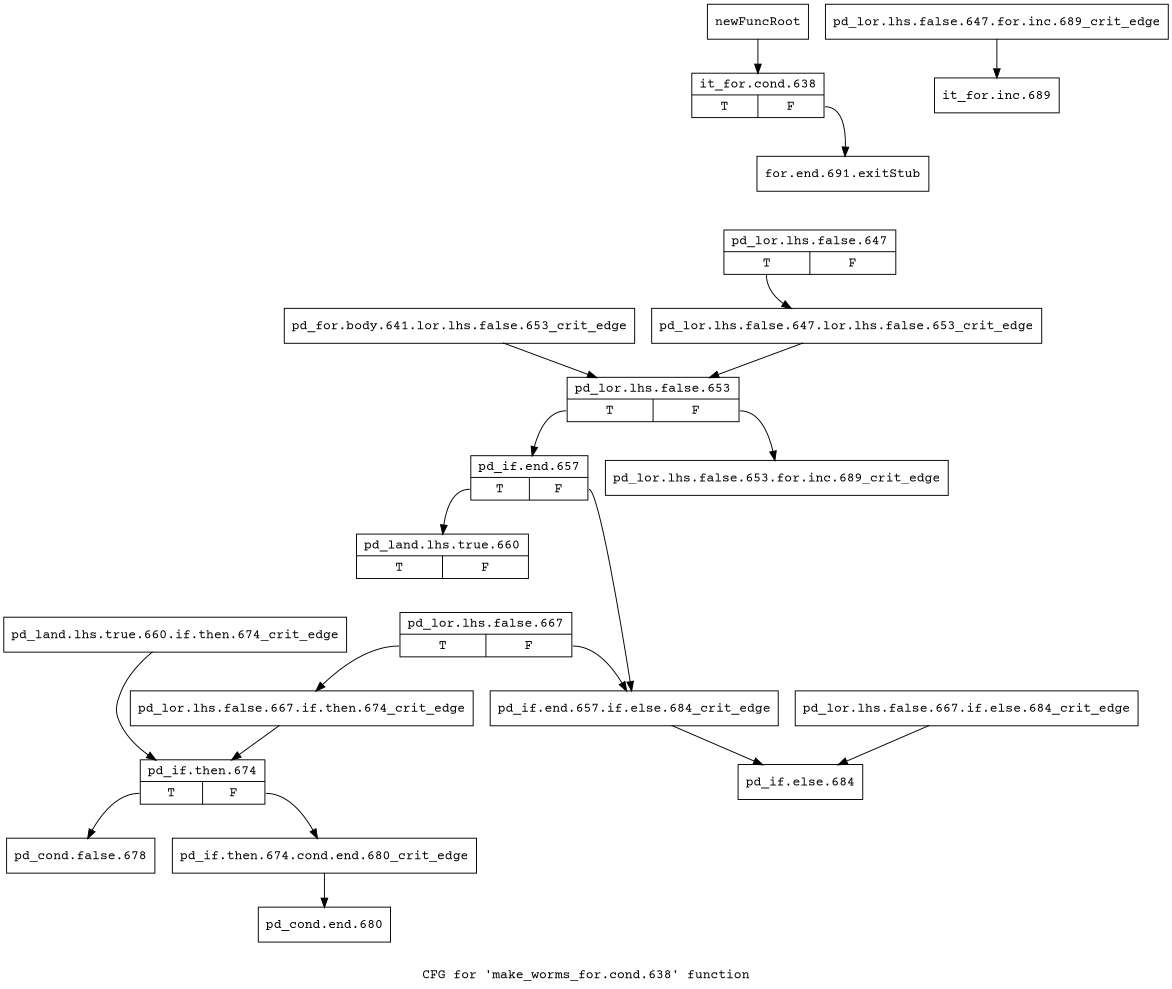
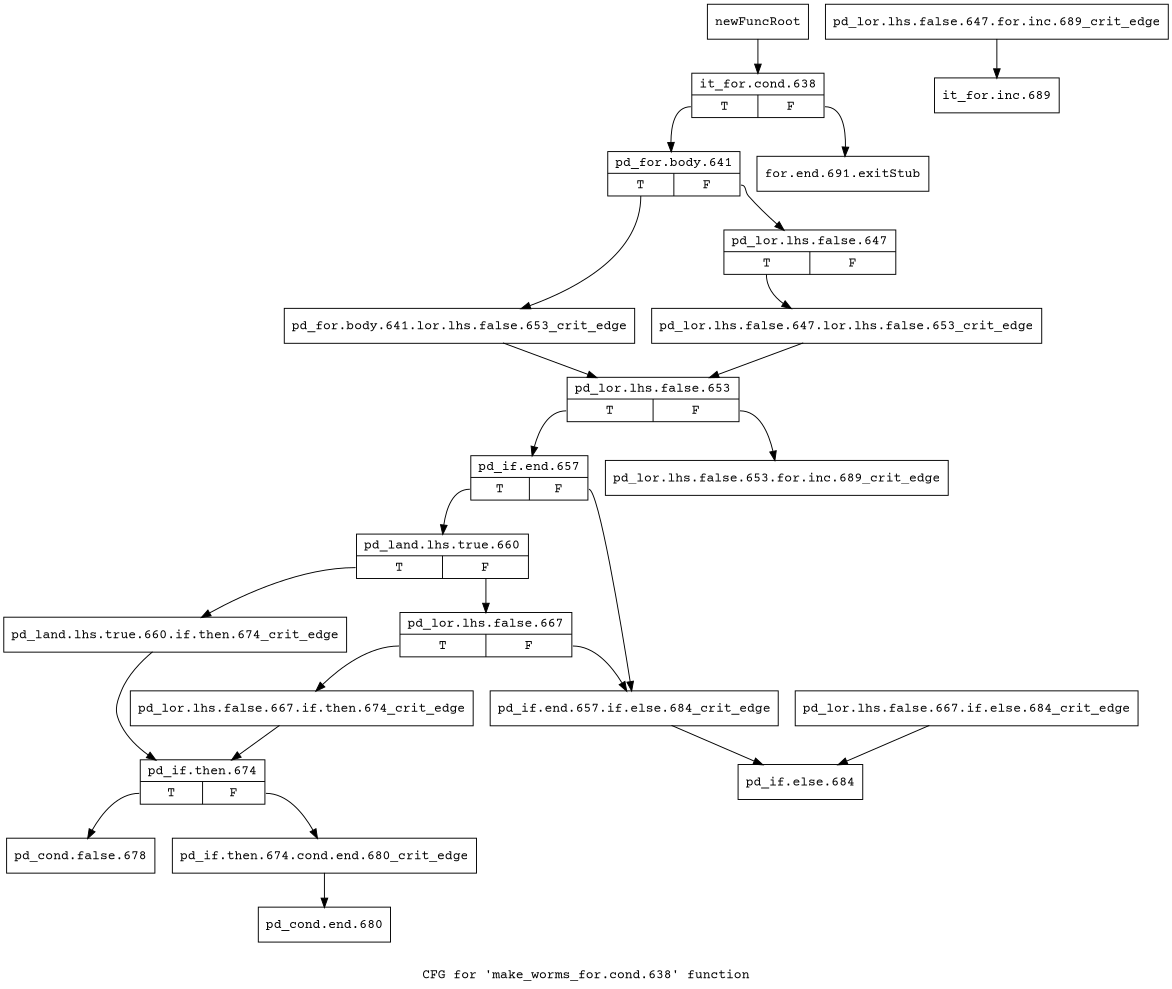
none -> (674, 174)
none -> (280, 582)
none -> (486, 591)
